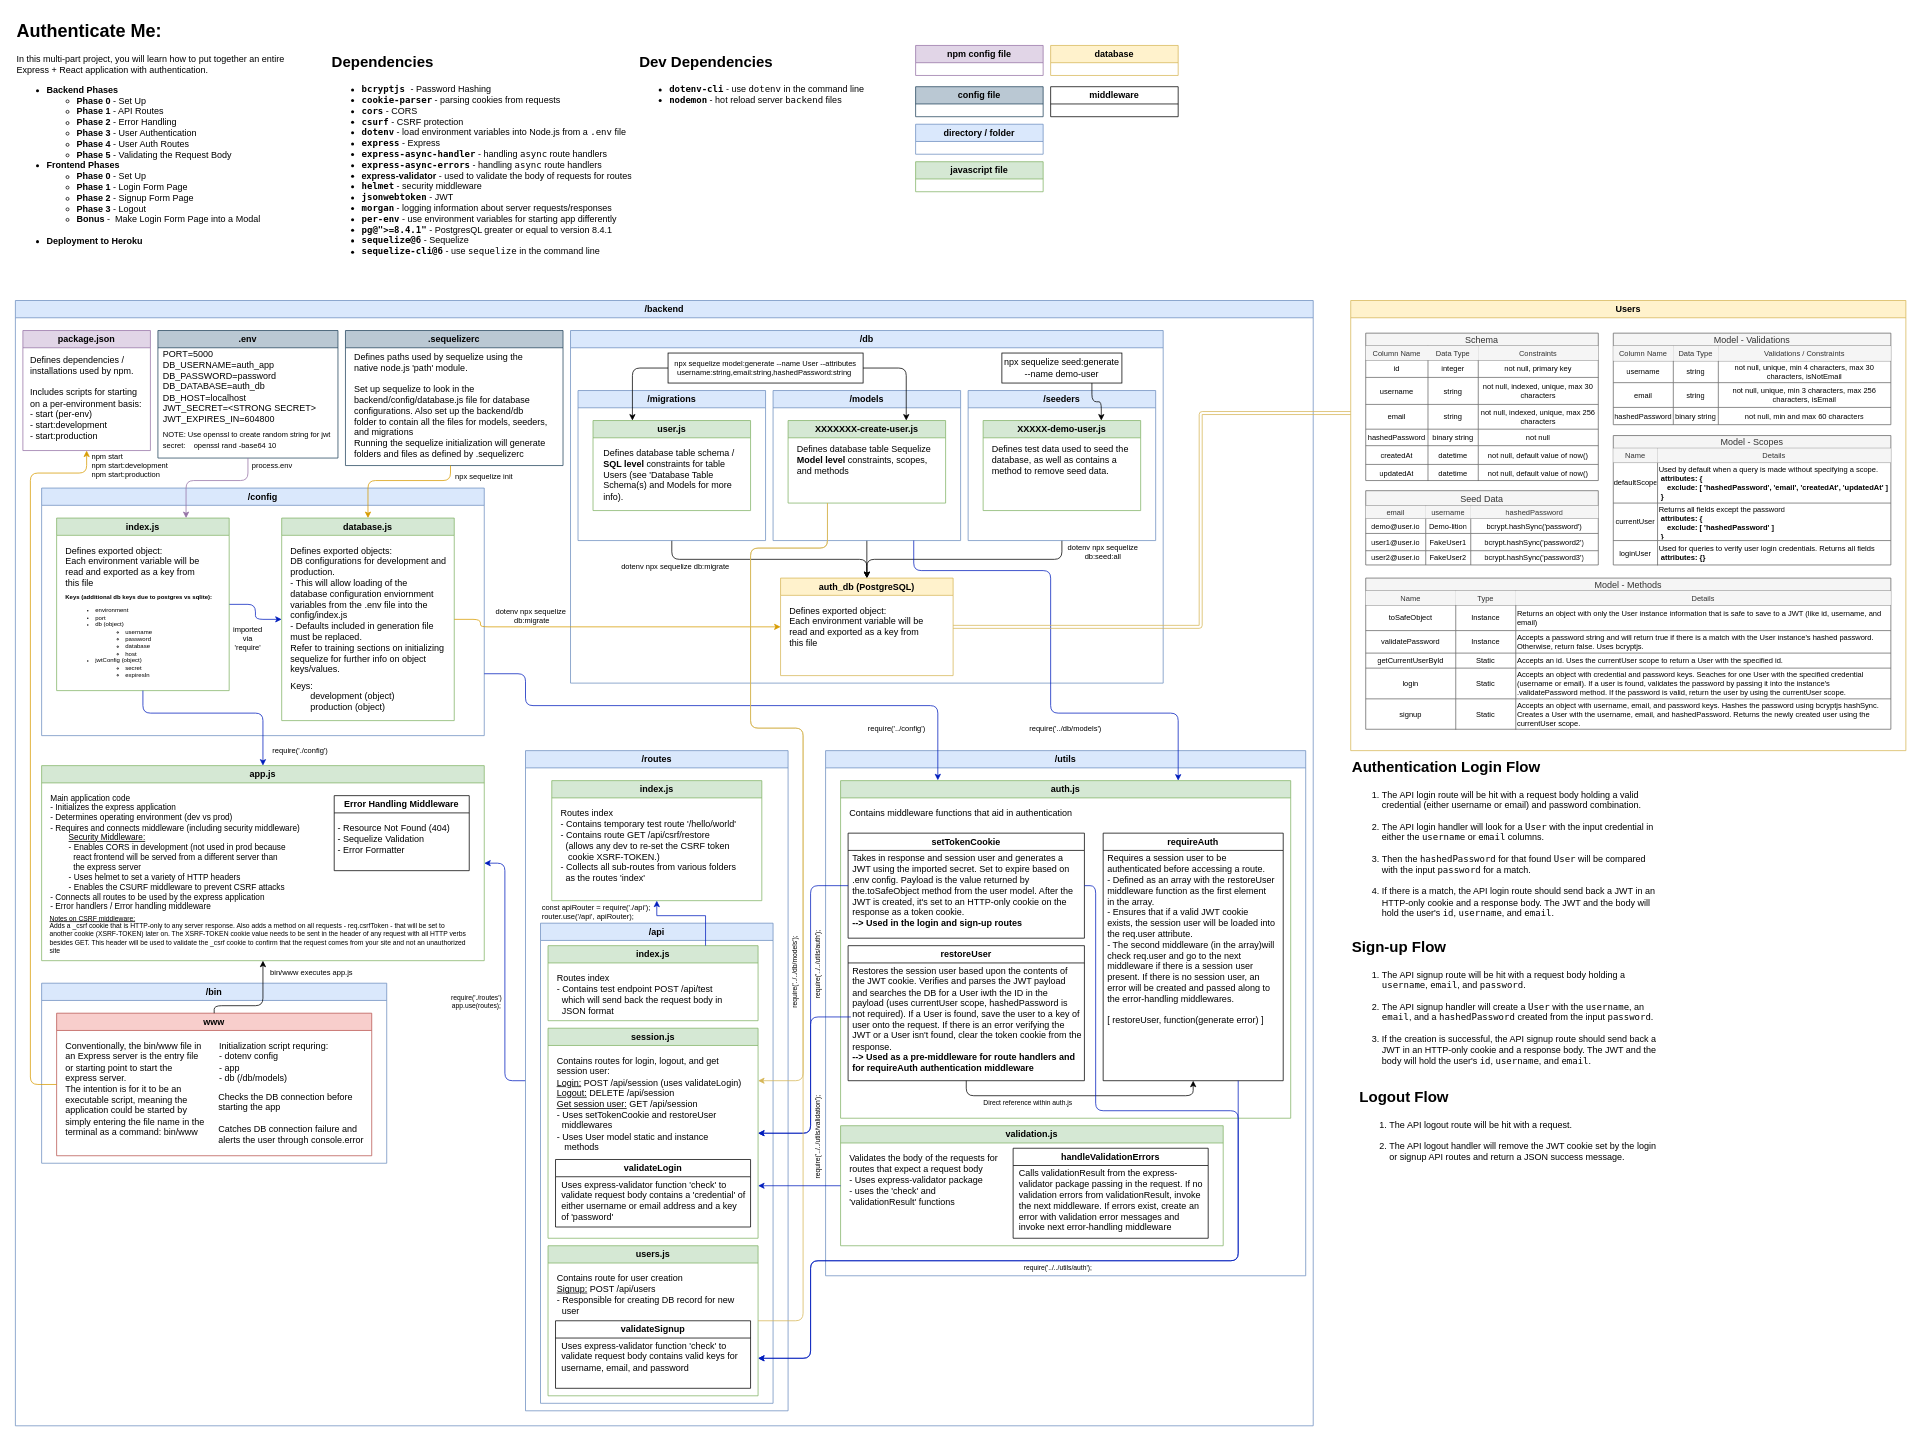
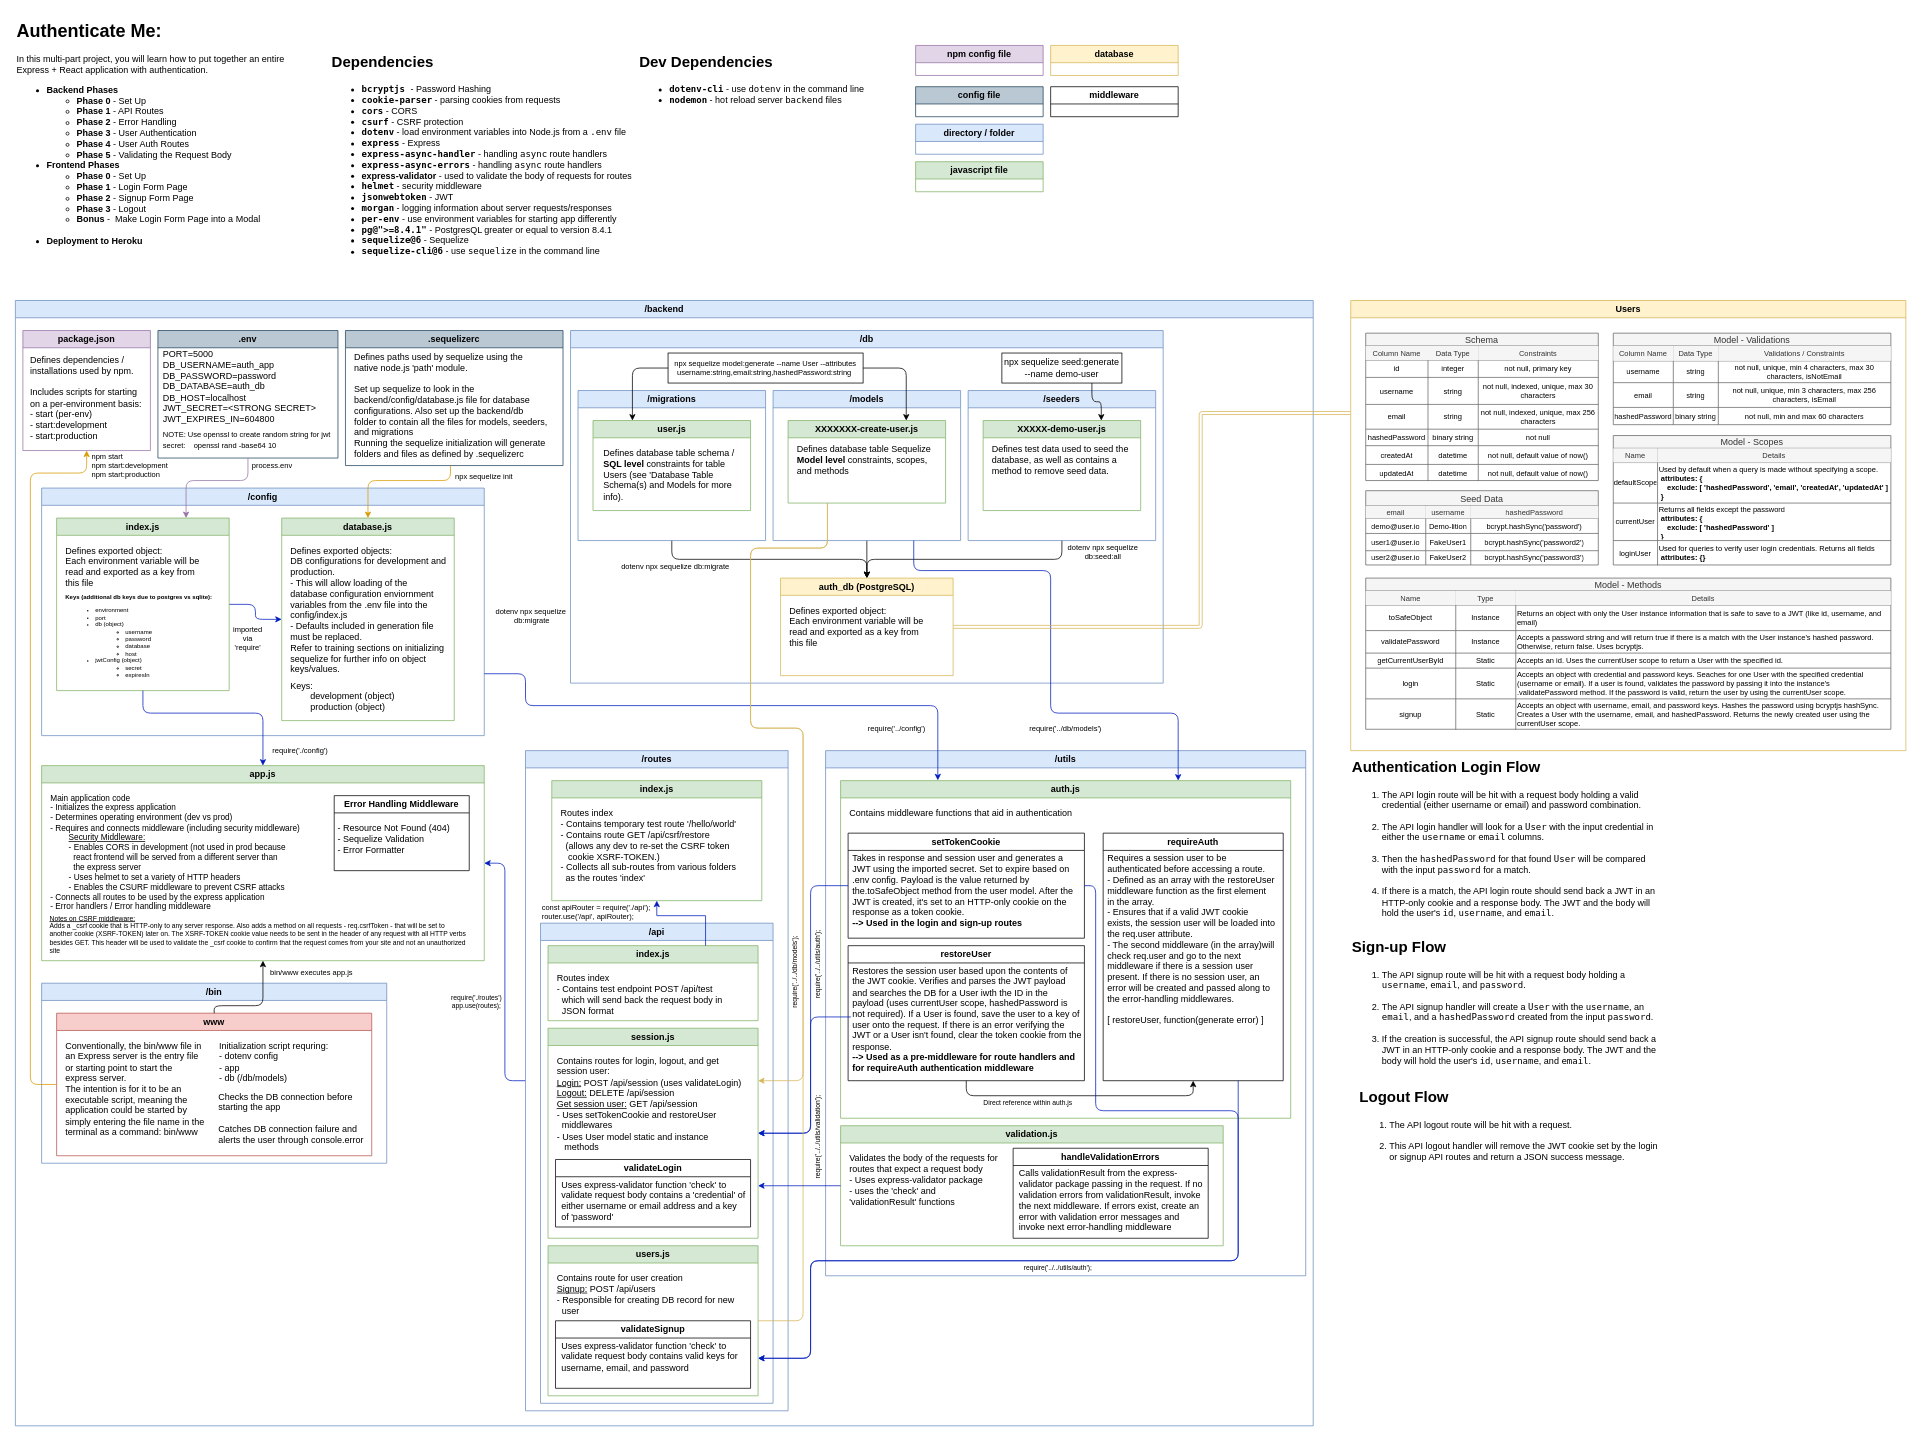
(477, 619) -> none
(1512, 1107) -> (1512, 1107)
